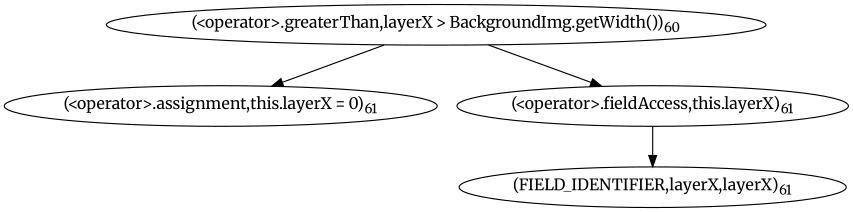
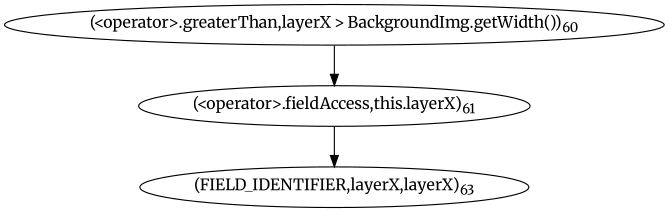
(221, 106) -> none
(786, 186) -> (467, 186)
